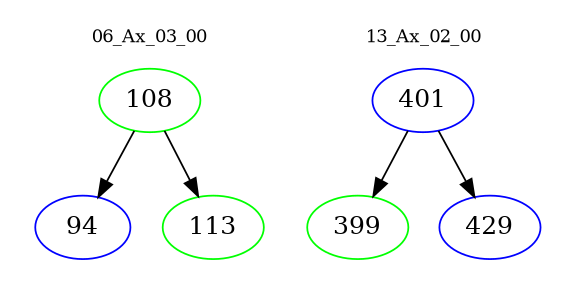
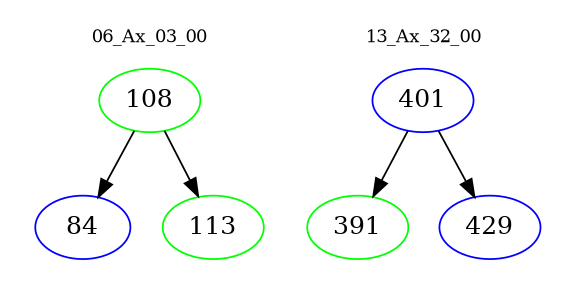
(424, 38) -> (424, 38)
(83, 227) -> (83, 227)
(358, 227) -> (358, 227)
